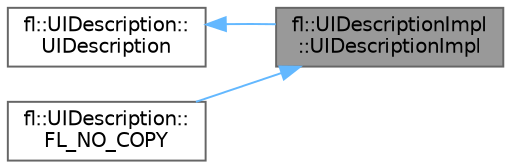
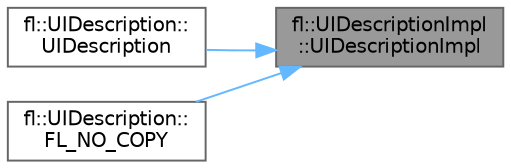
(251, 24) -> (231, 50)
